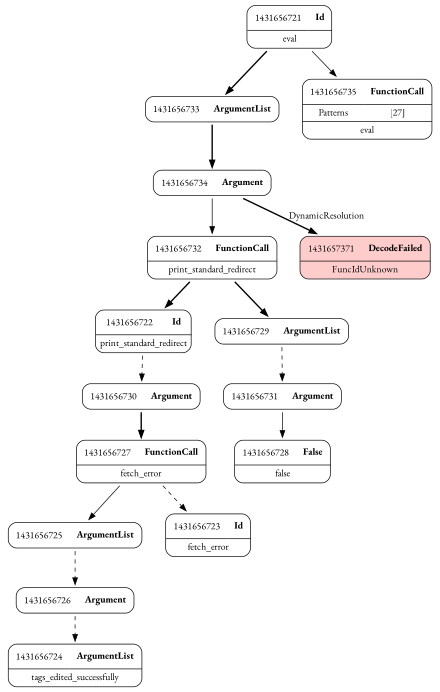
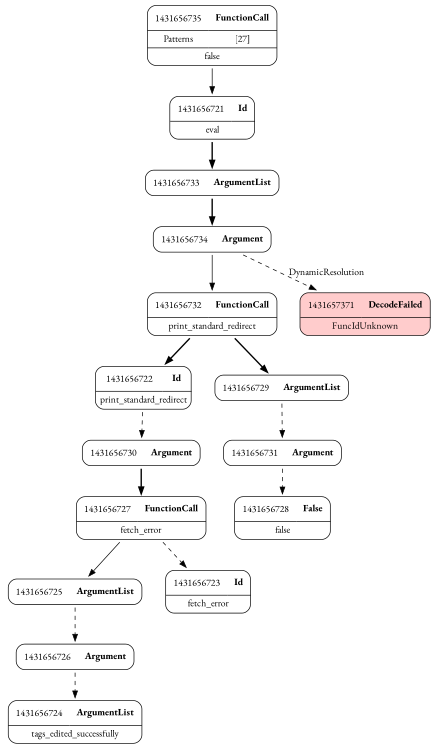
(322, 61) -> (212, 77)
(367, 130) -> (212, 56)
(277, 214) -> (277, 271)
(282, 421) -> (282, 478)
